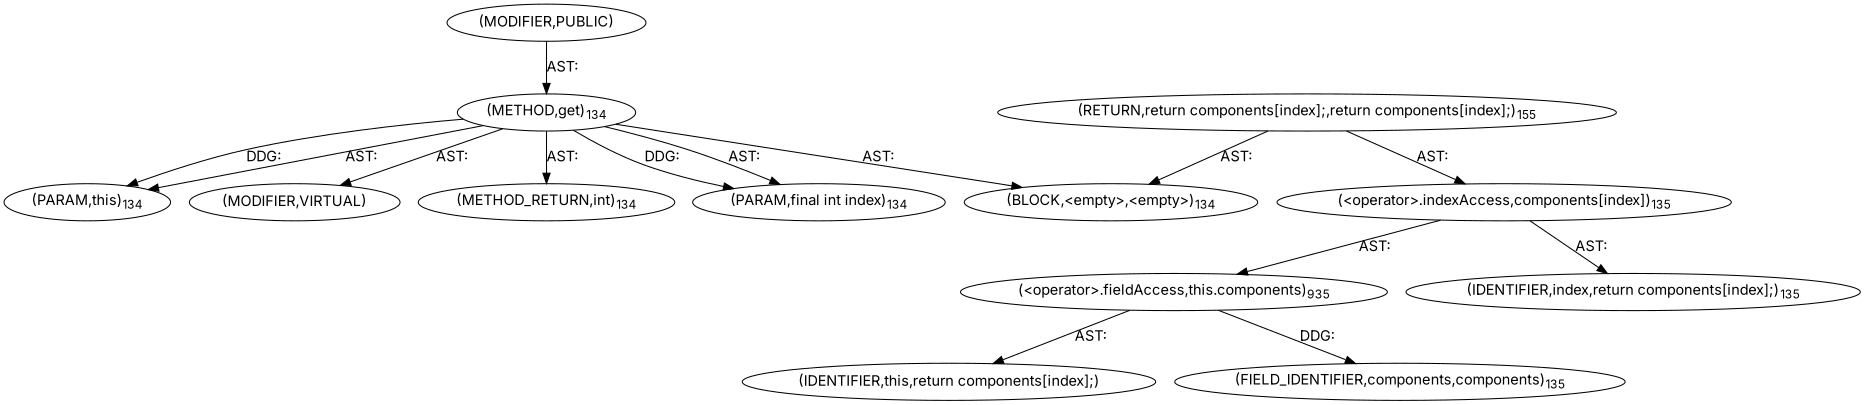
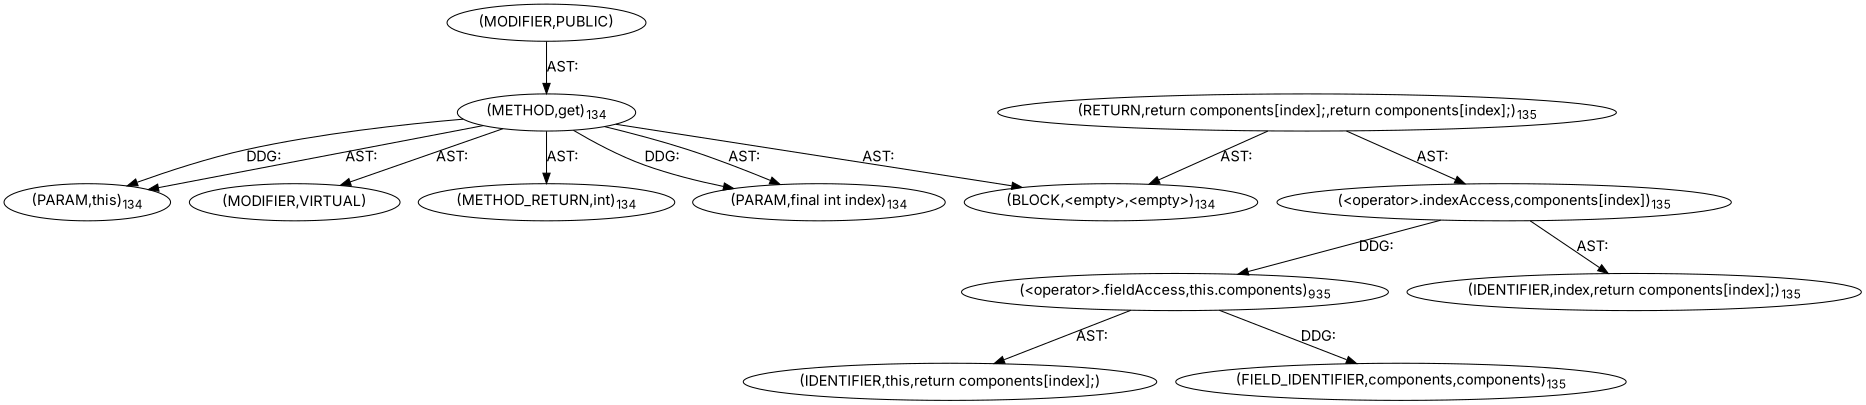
(1527, 111) -> (1527, 111)
(1377, 247) -> (1378, 247)
